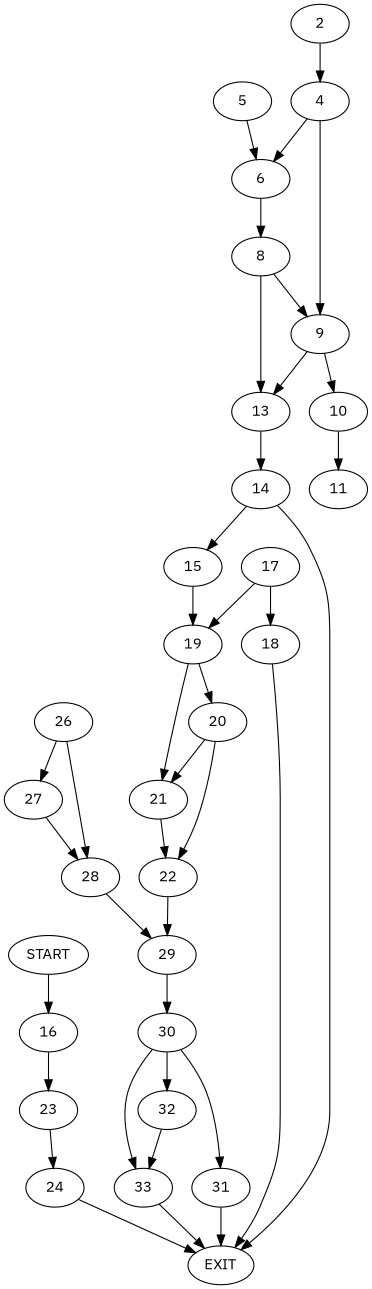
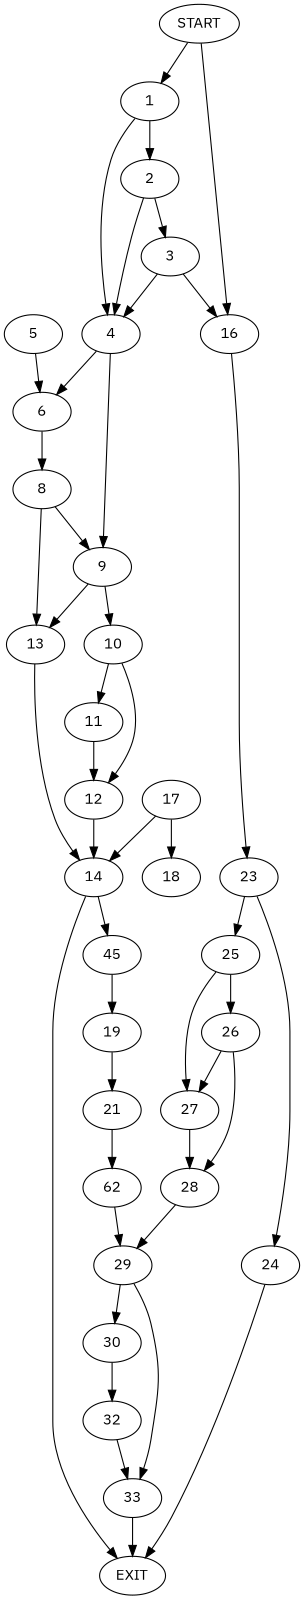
none -> (150, 101)
none -> (170, 257)
(193, 567) -> (112, 955)
(236, 602) -> (137, 835)
(218, 722) -> none
none -> (94, 800)
(168, 877) -> (112, 1188)
none -> (231, 955)
(280, 955) -> none
(126, 1101) -> (158, 1375)
(221, 1188) -> none
